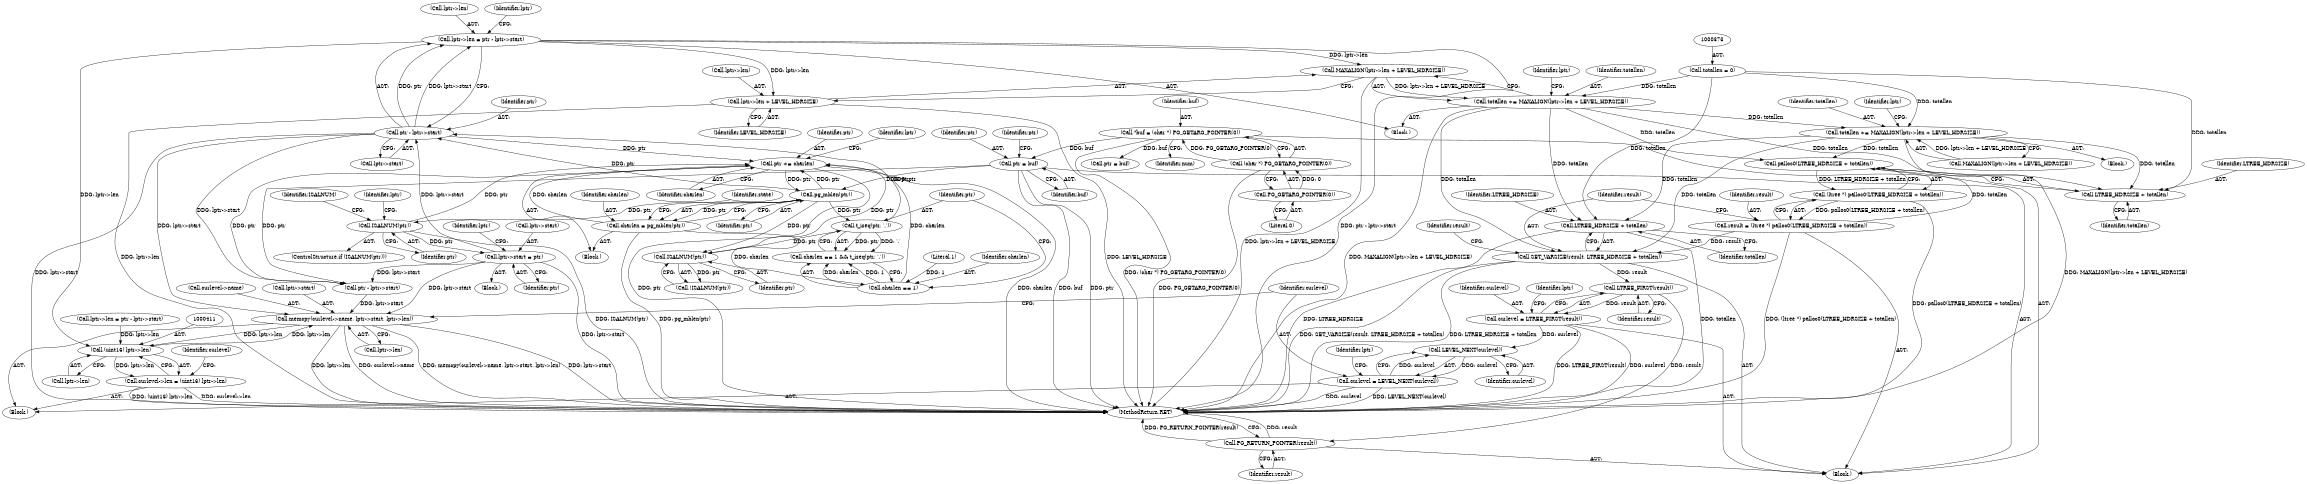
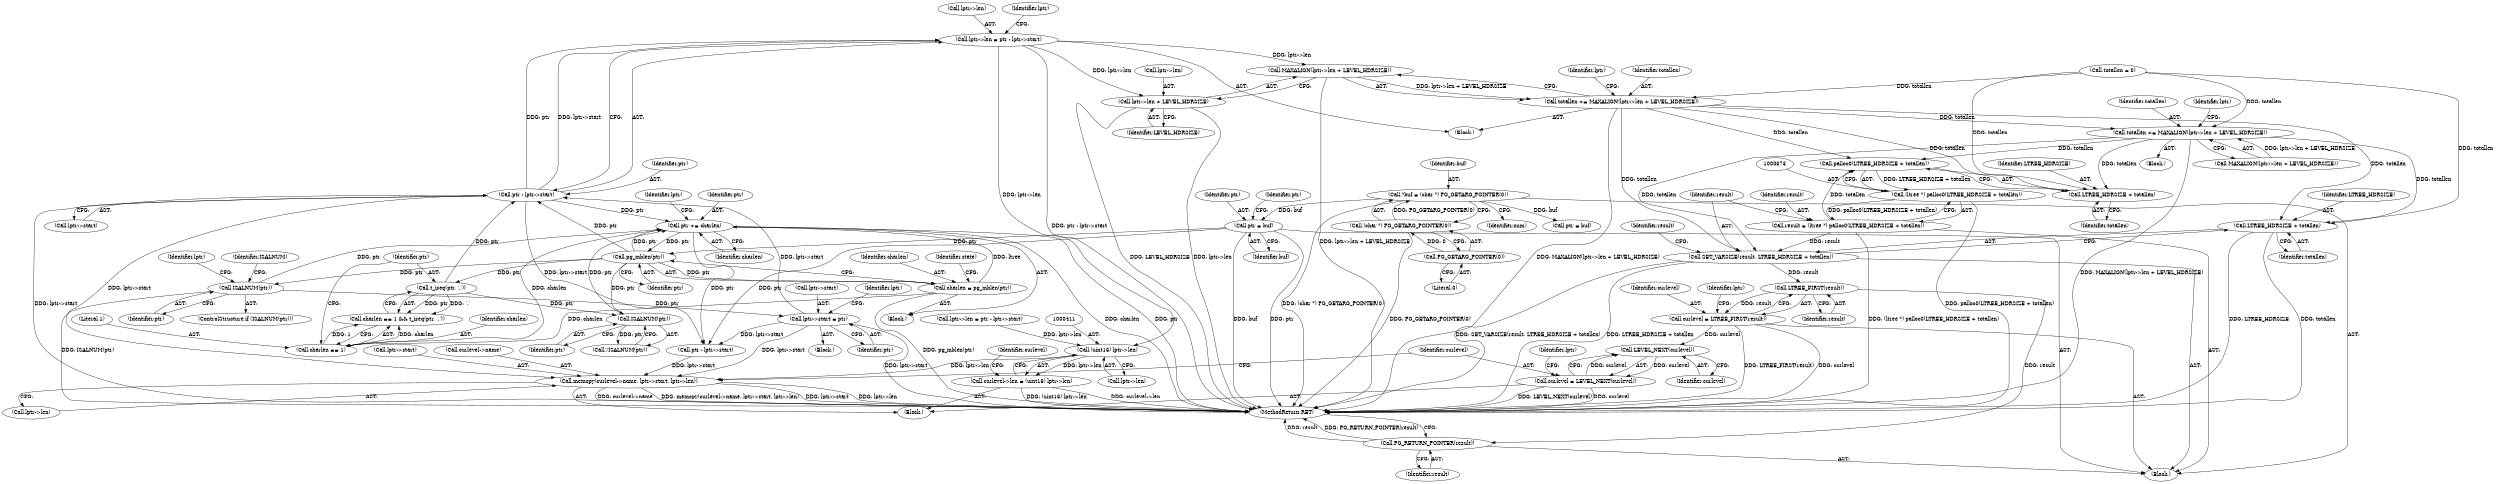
(1712, 54) -> (1837, 184)
(550, 195) -> (1007, 257)
(936, 273) -> (195, 335)
(227, 335) -> none
